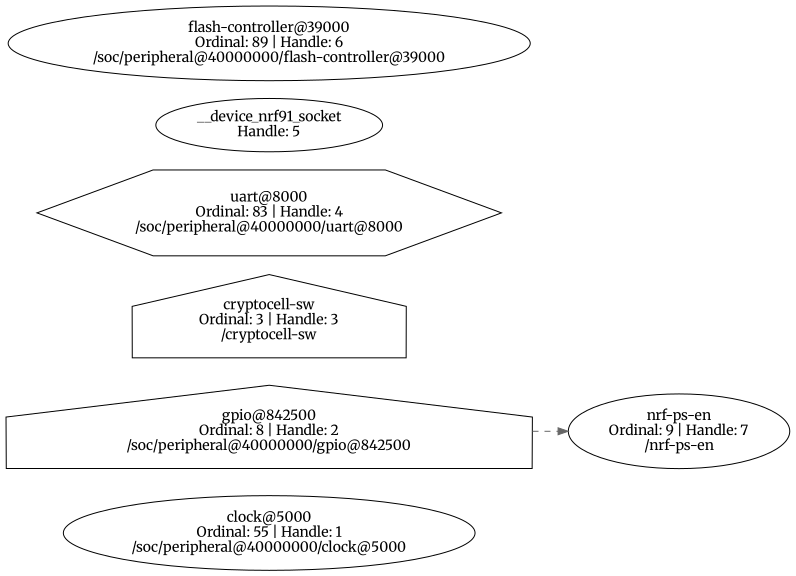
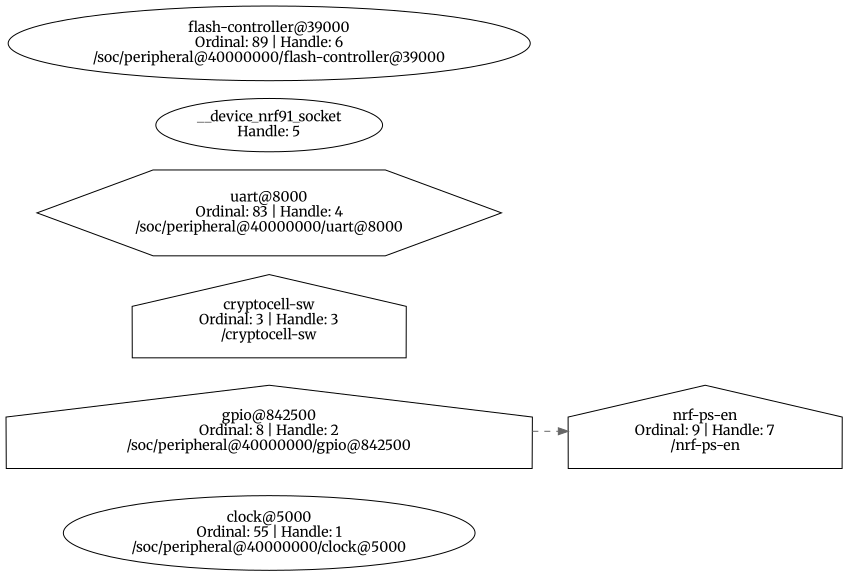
(679, 431) -> (705, 431)
